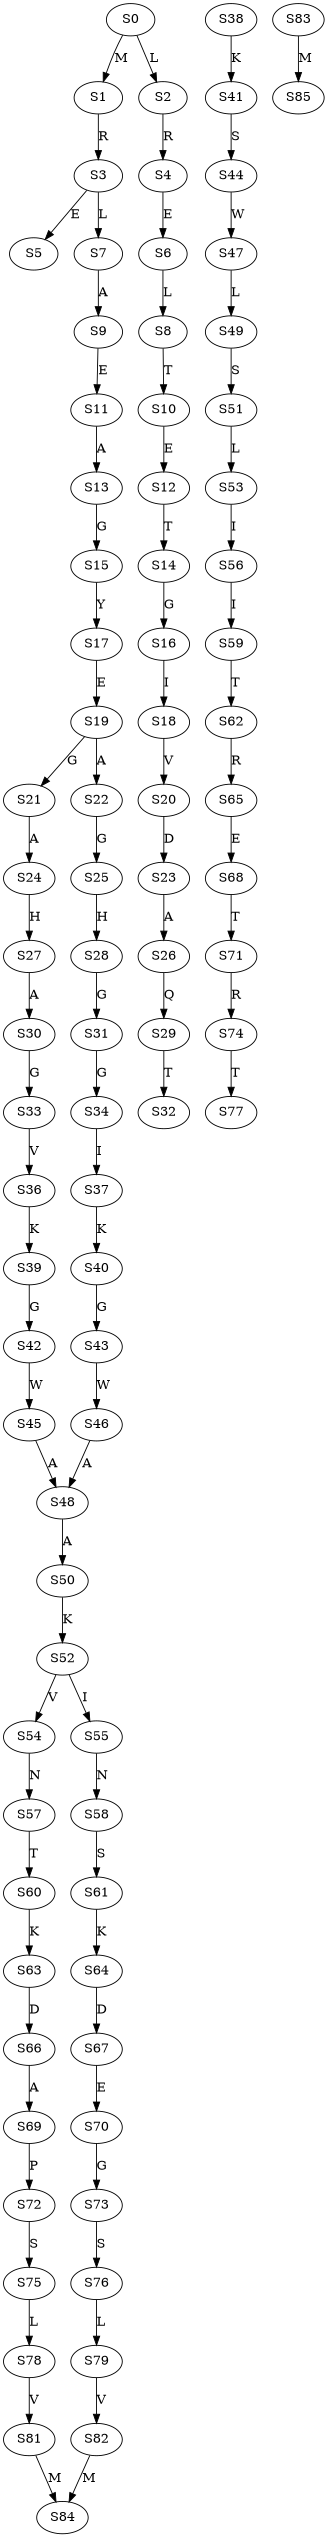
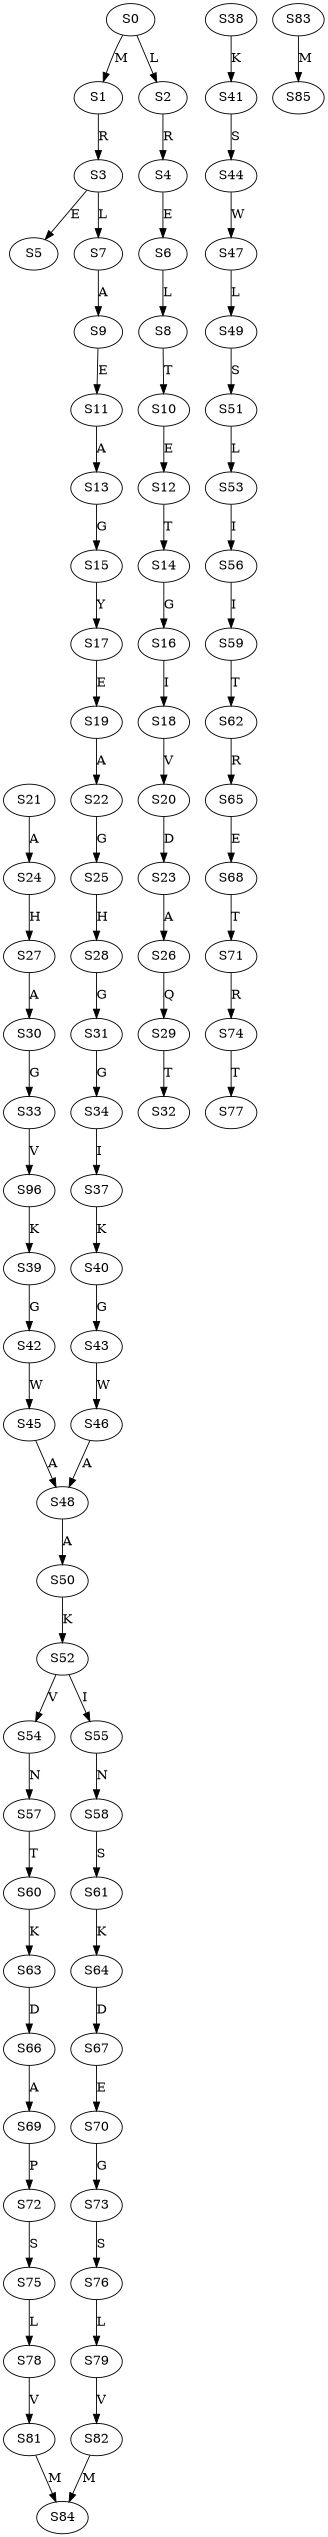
(66, 758) -> none
(29, 1191) -> (29, 1191)
